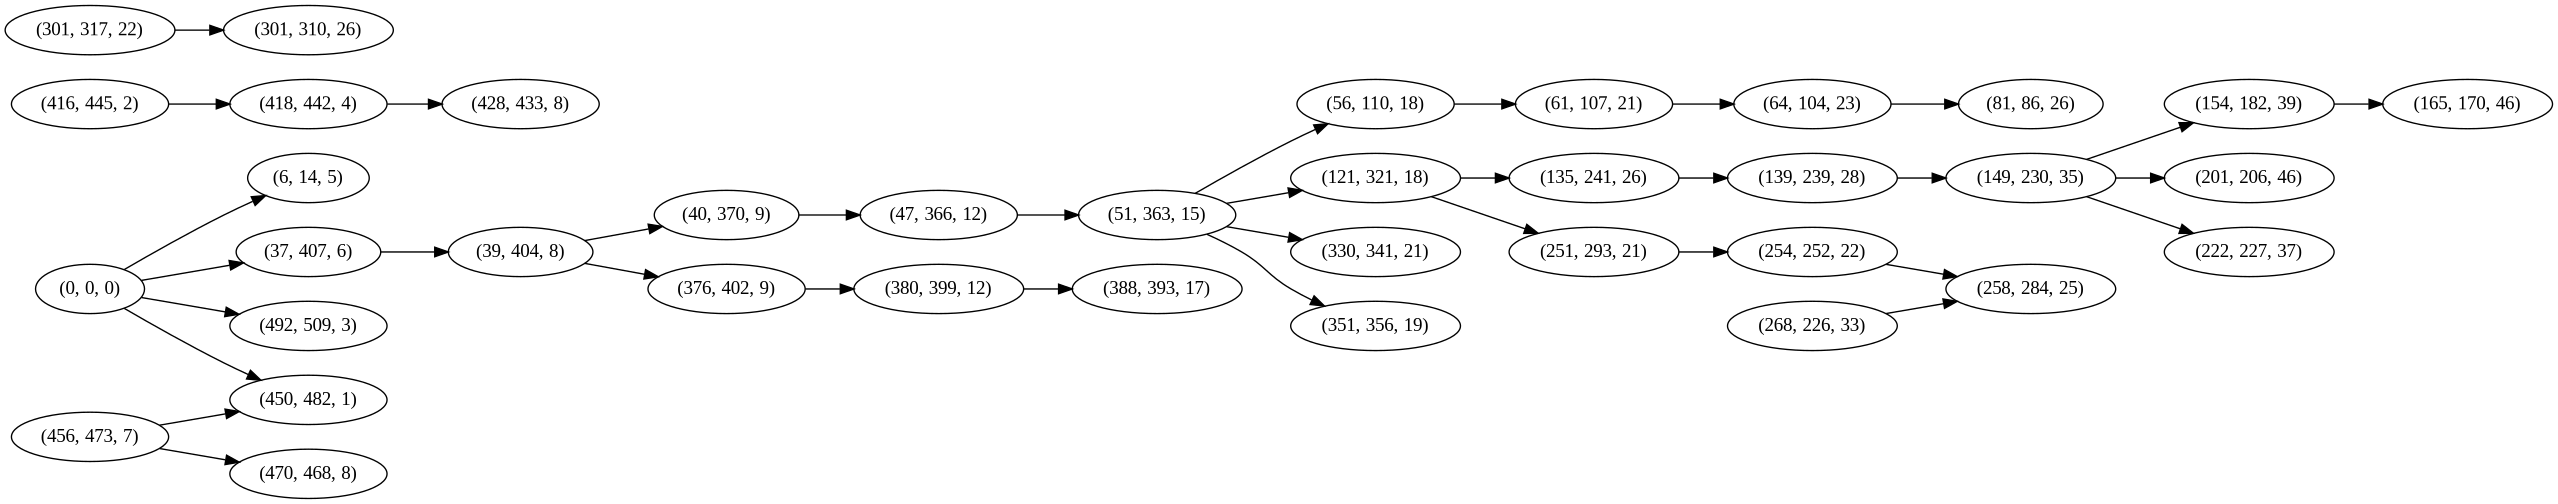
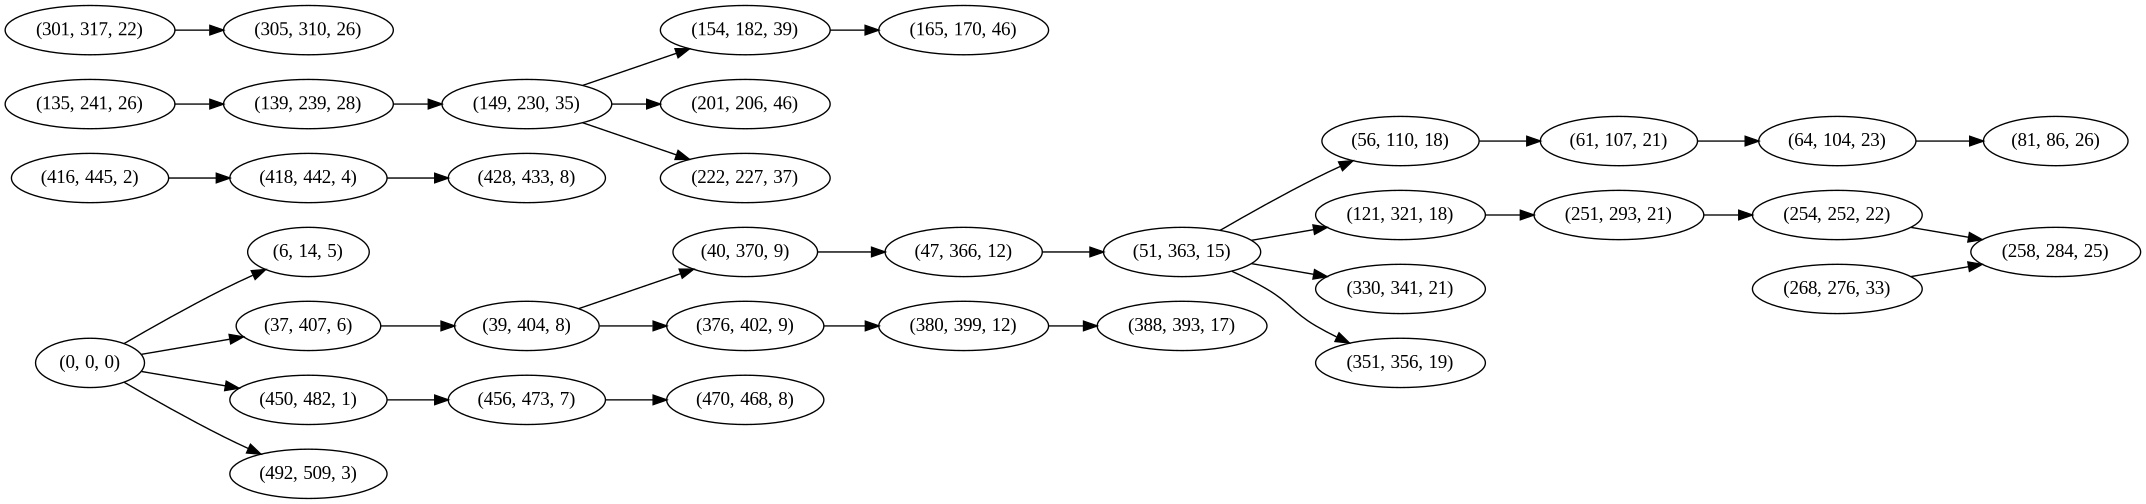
(308, 30) -> (308, 30)
(1478, 178) -> none
(1812, 326) -> (1837, 289)
(192, 420) -> (411, 400)
